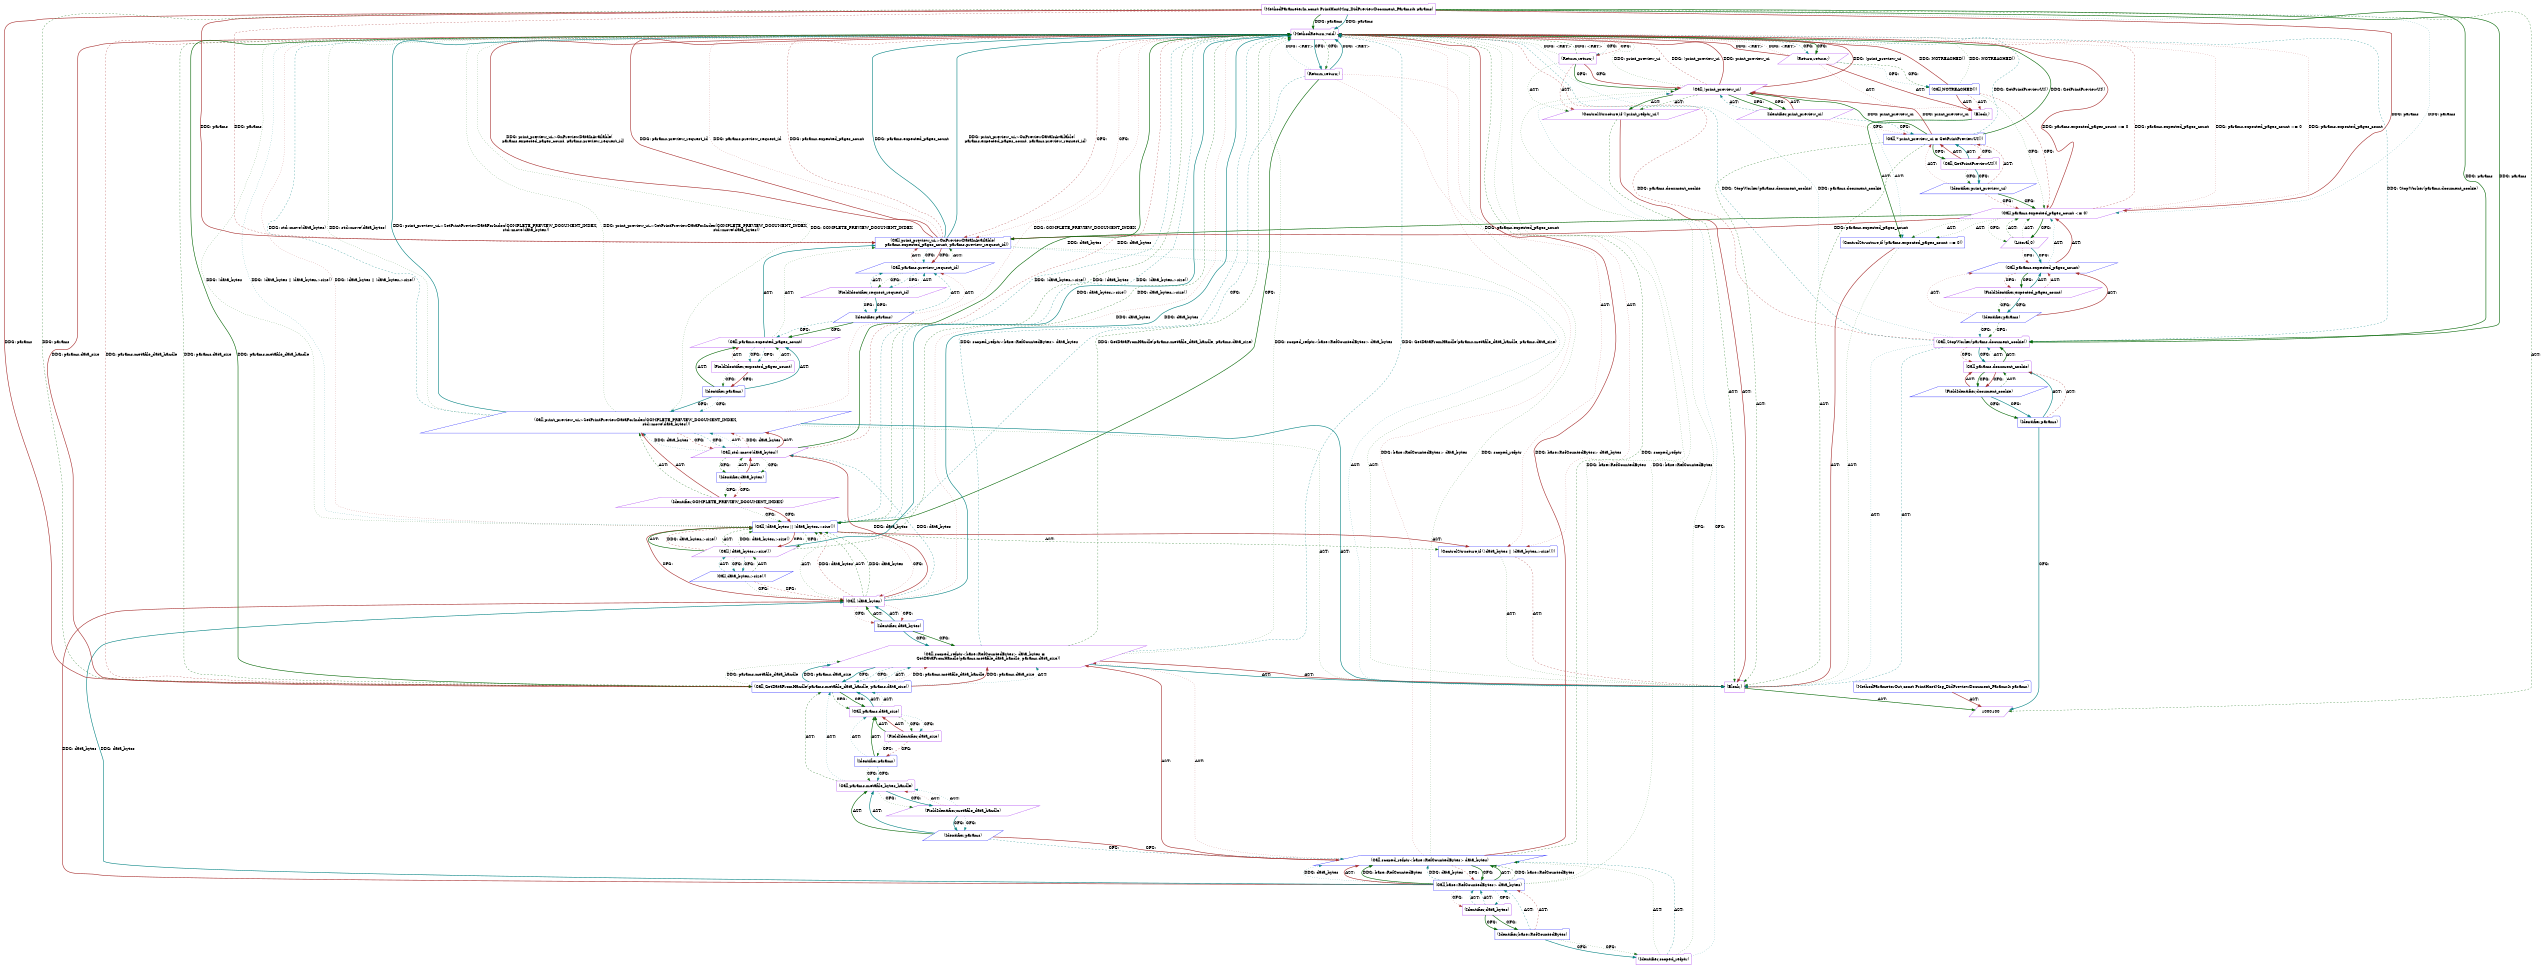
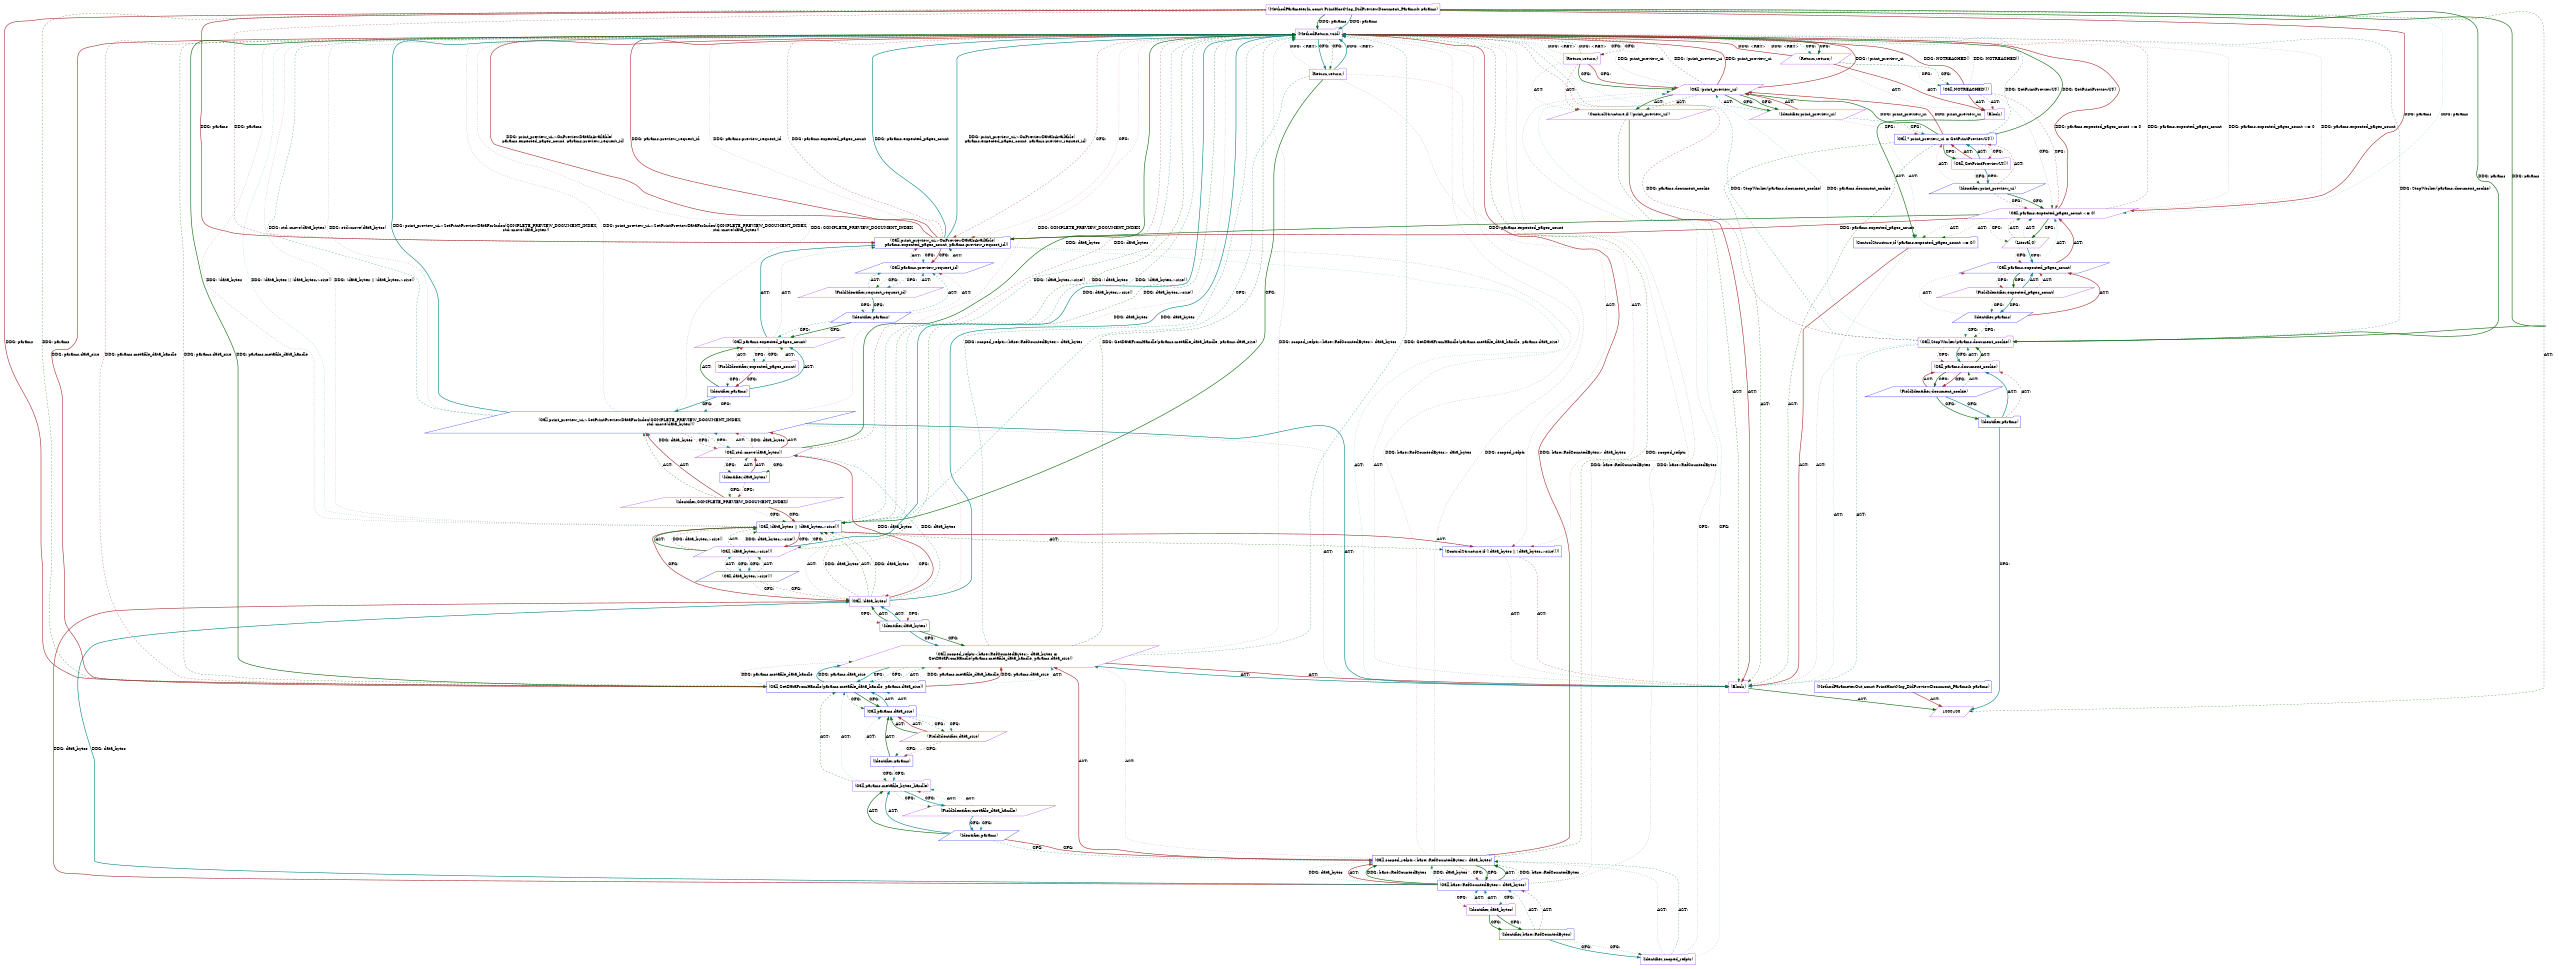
(1621, 114) -> (1629, 114)
(876, 712) -> (890, 712)
(913, 737) -> (953, 737)
(1430, 860) -> (1434, 860)
